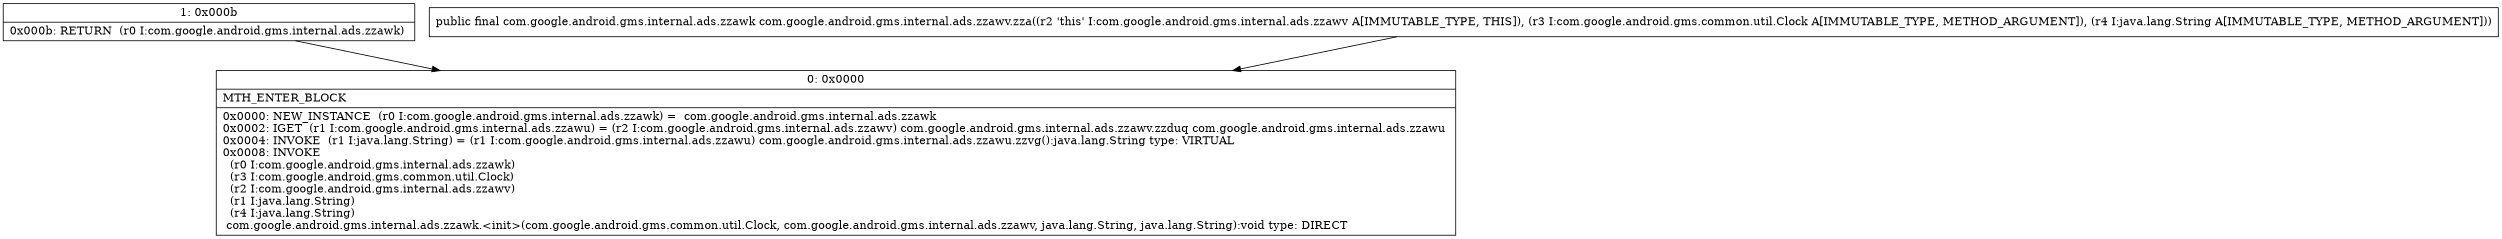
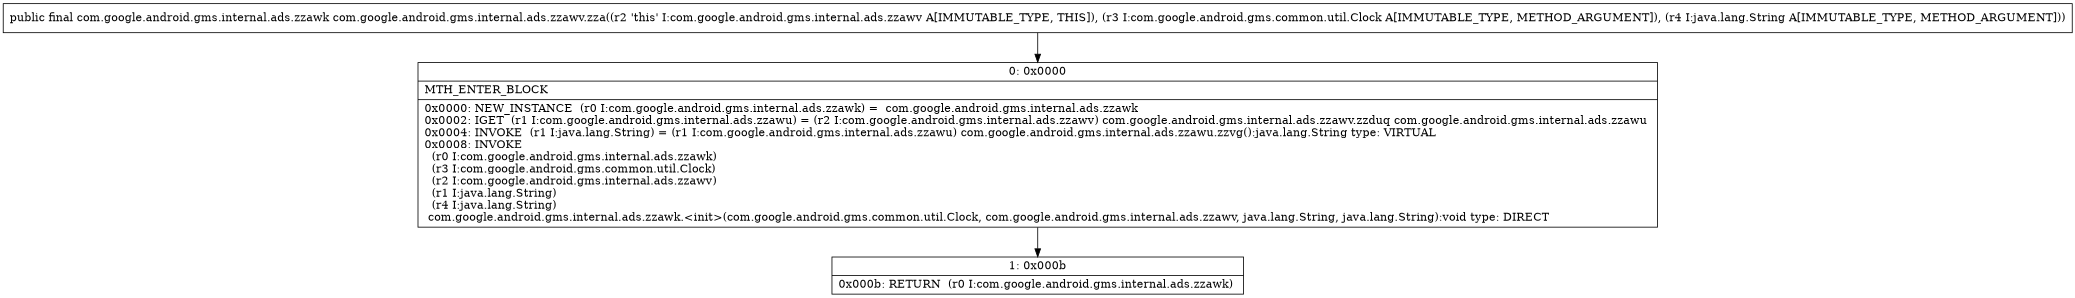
(364, 55) -> (1038, 238)
